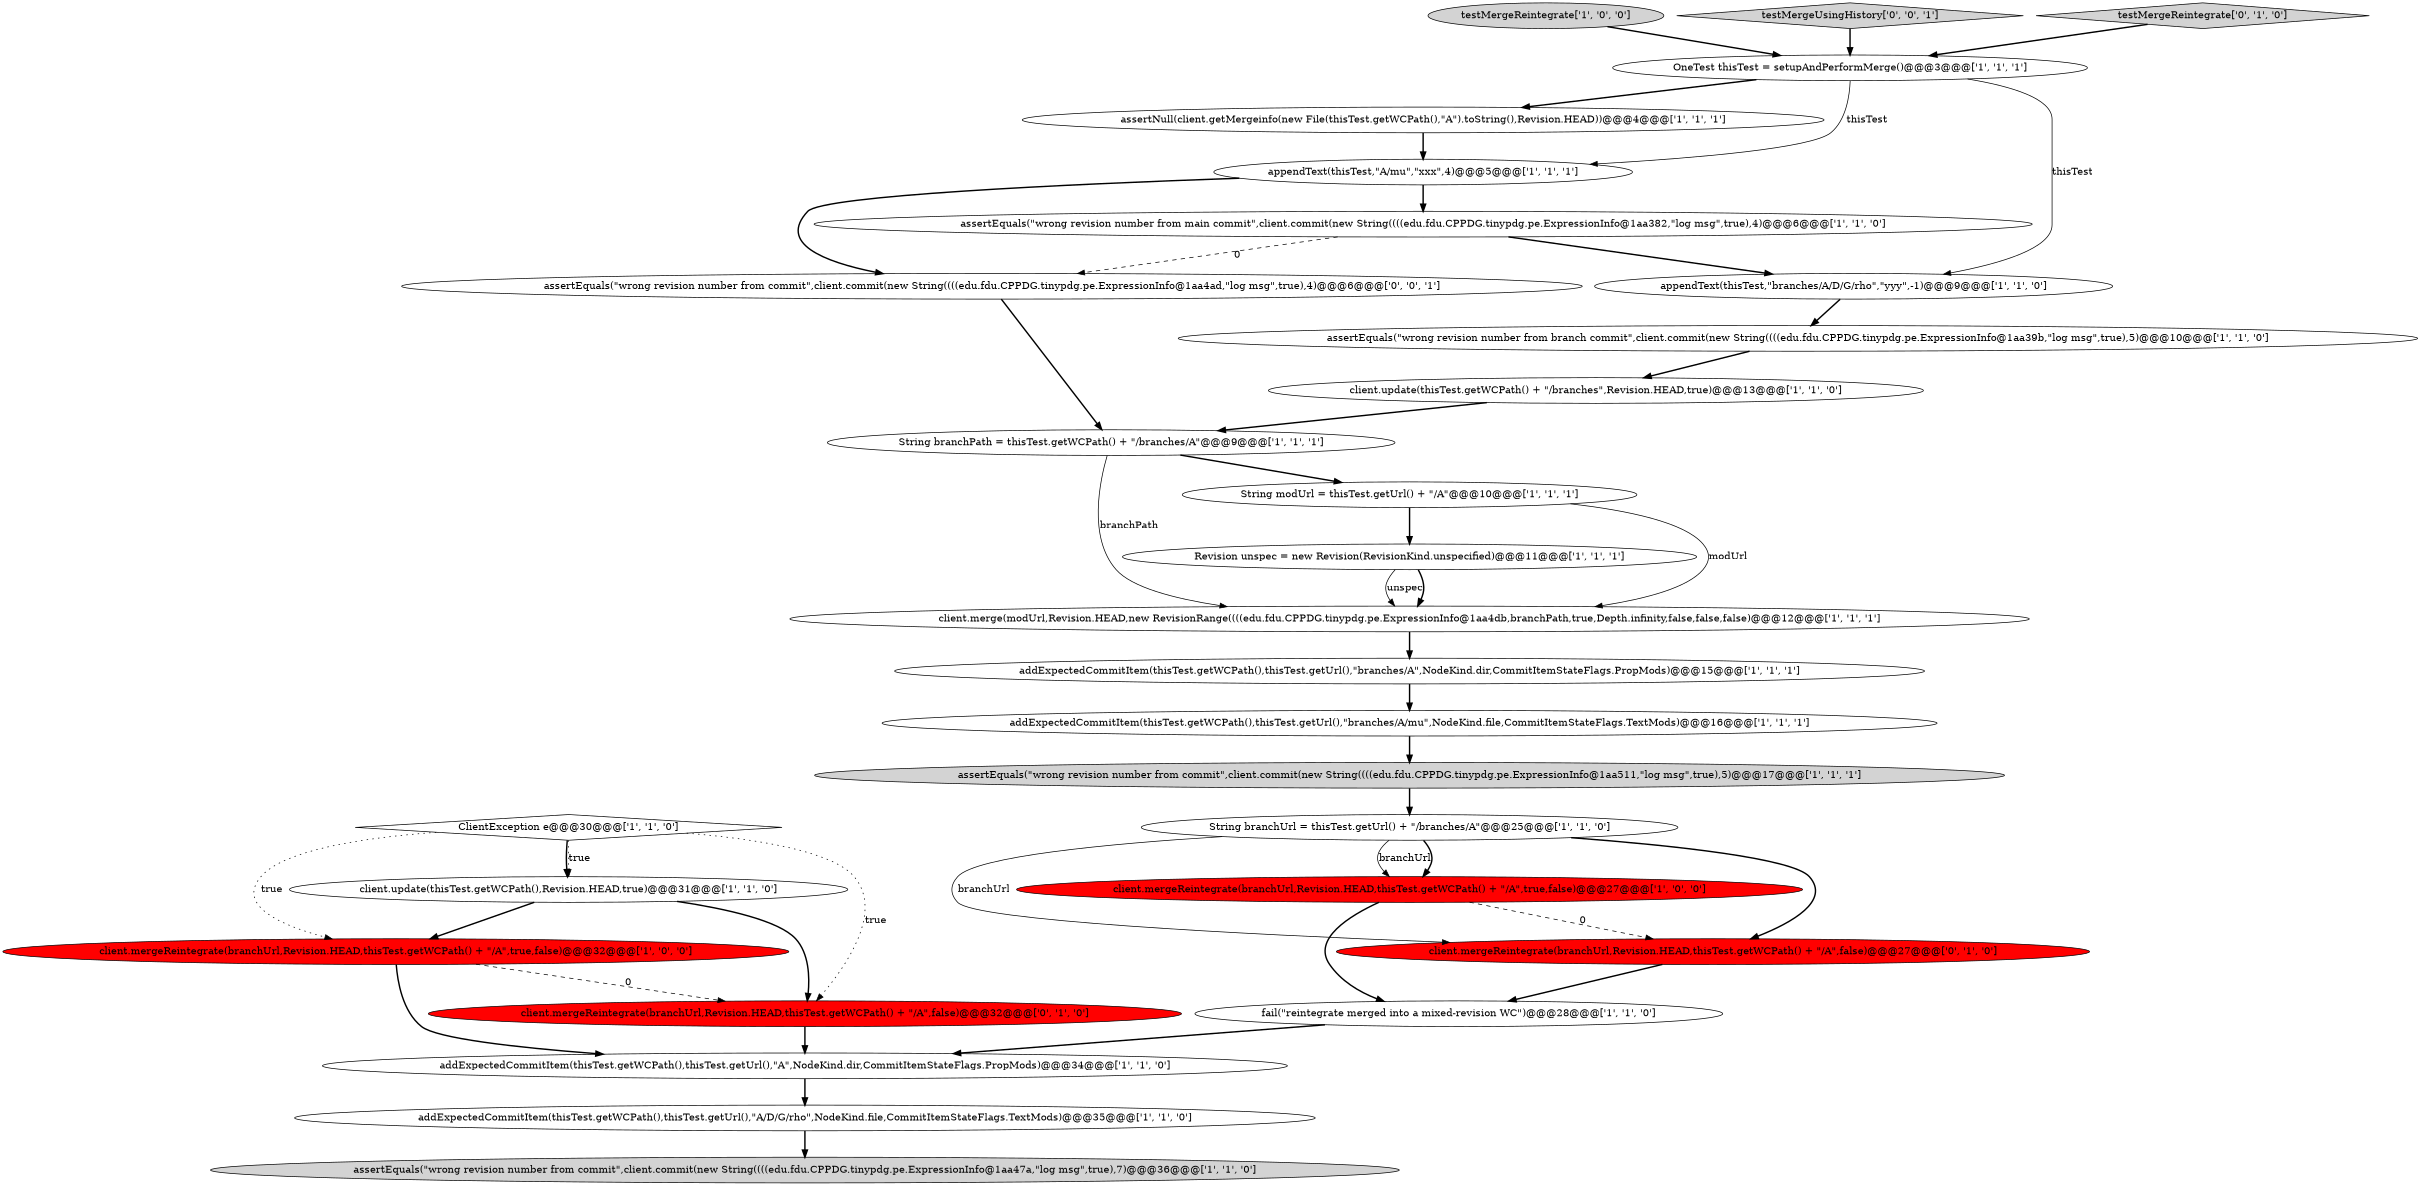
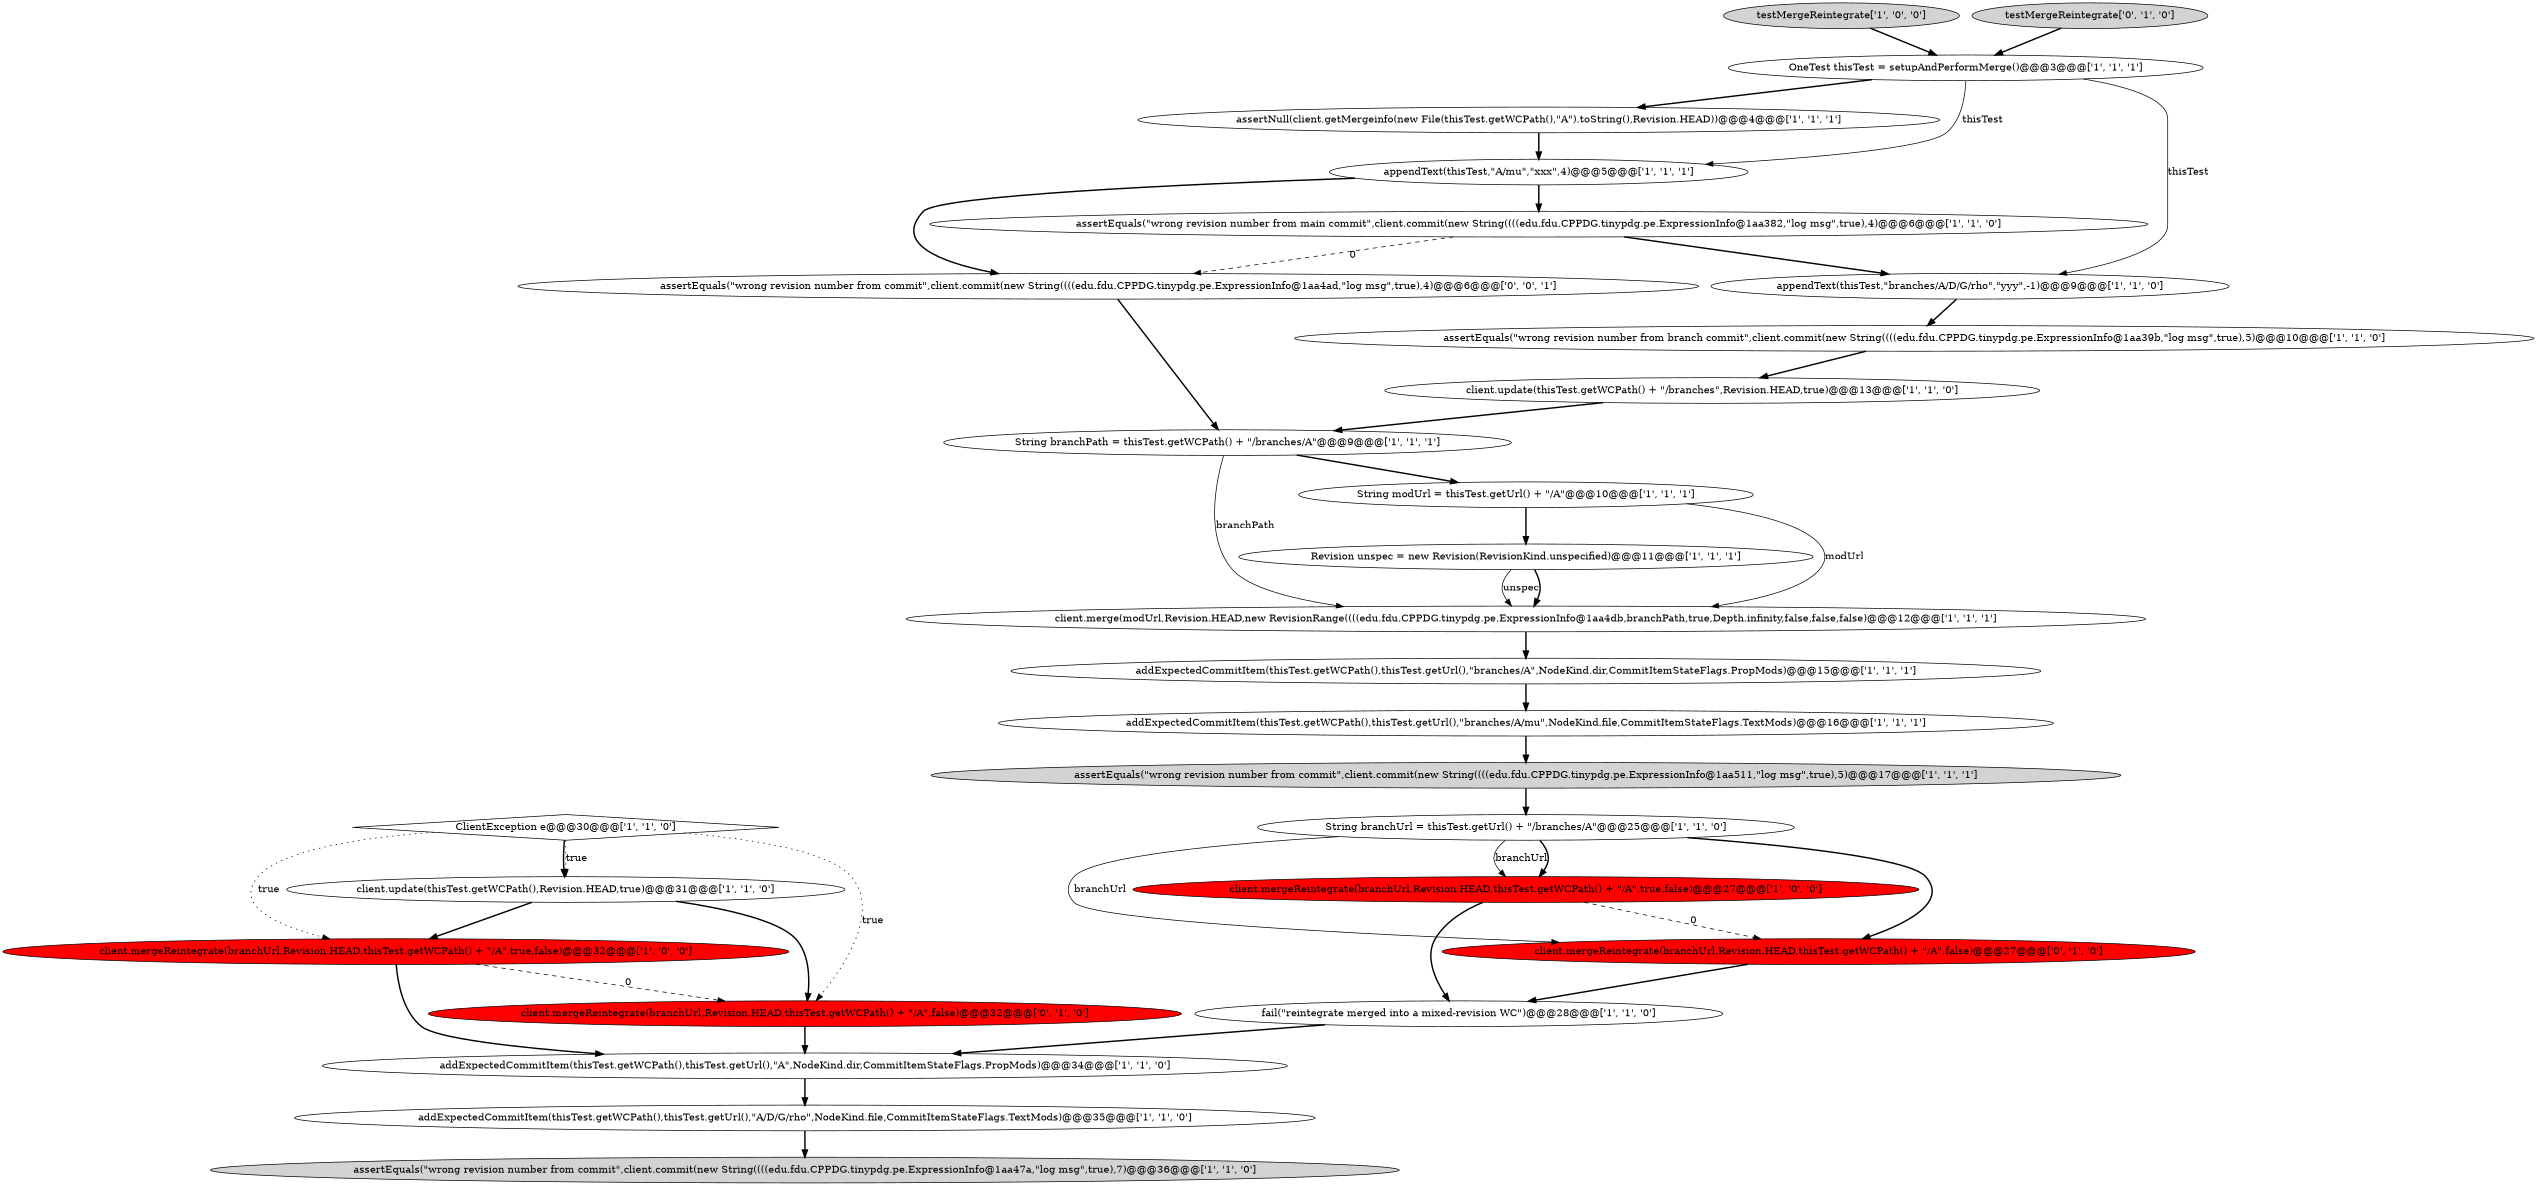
(1850, 16) -> none
(2203, 16) -> (2090, 16)
